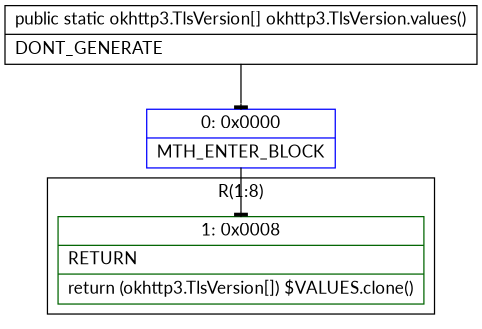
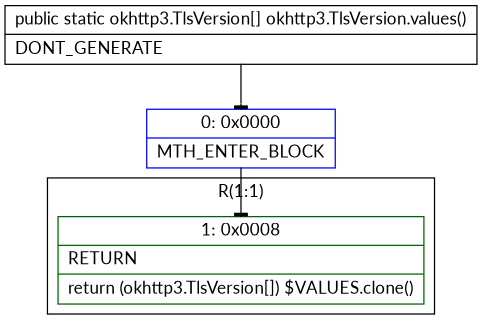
(241, 192) -> (241, 192)
